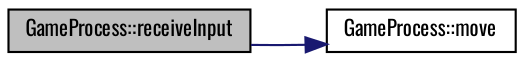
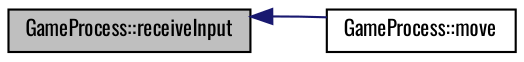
(278, 45) -> (300, 17)
